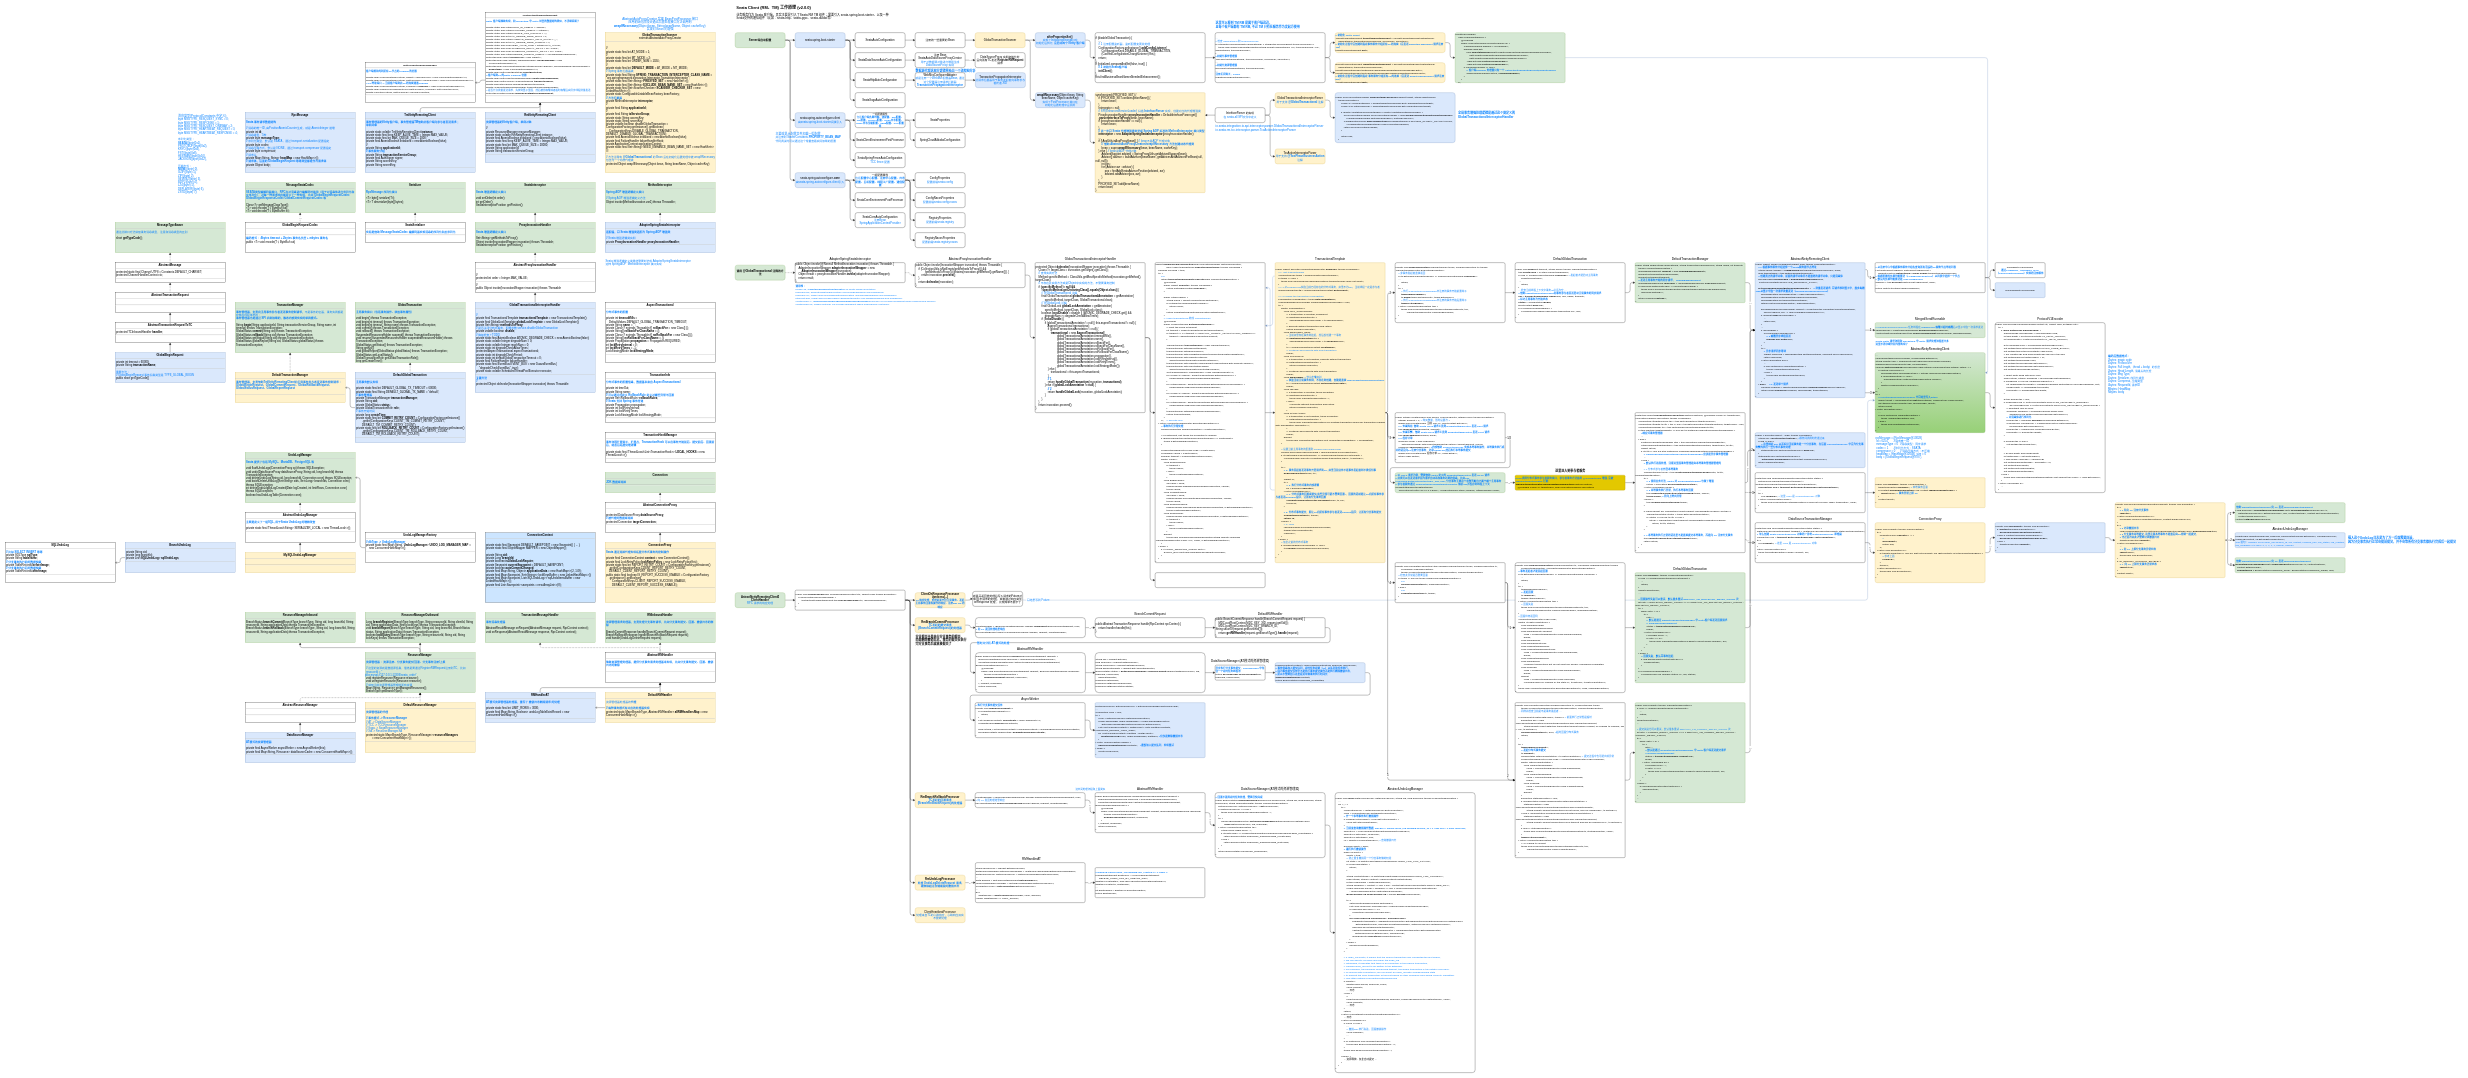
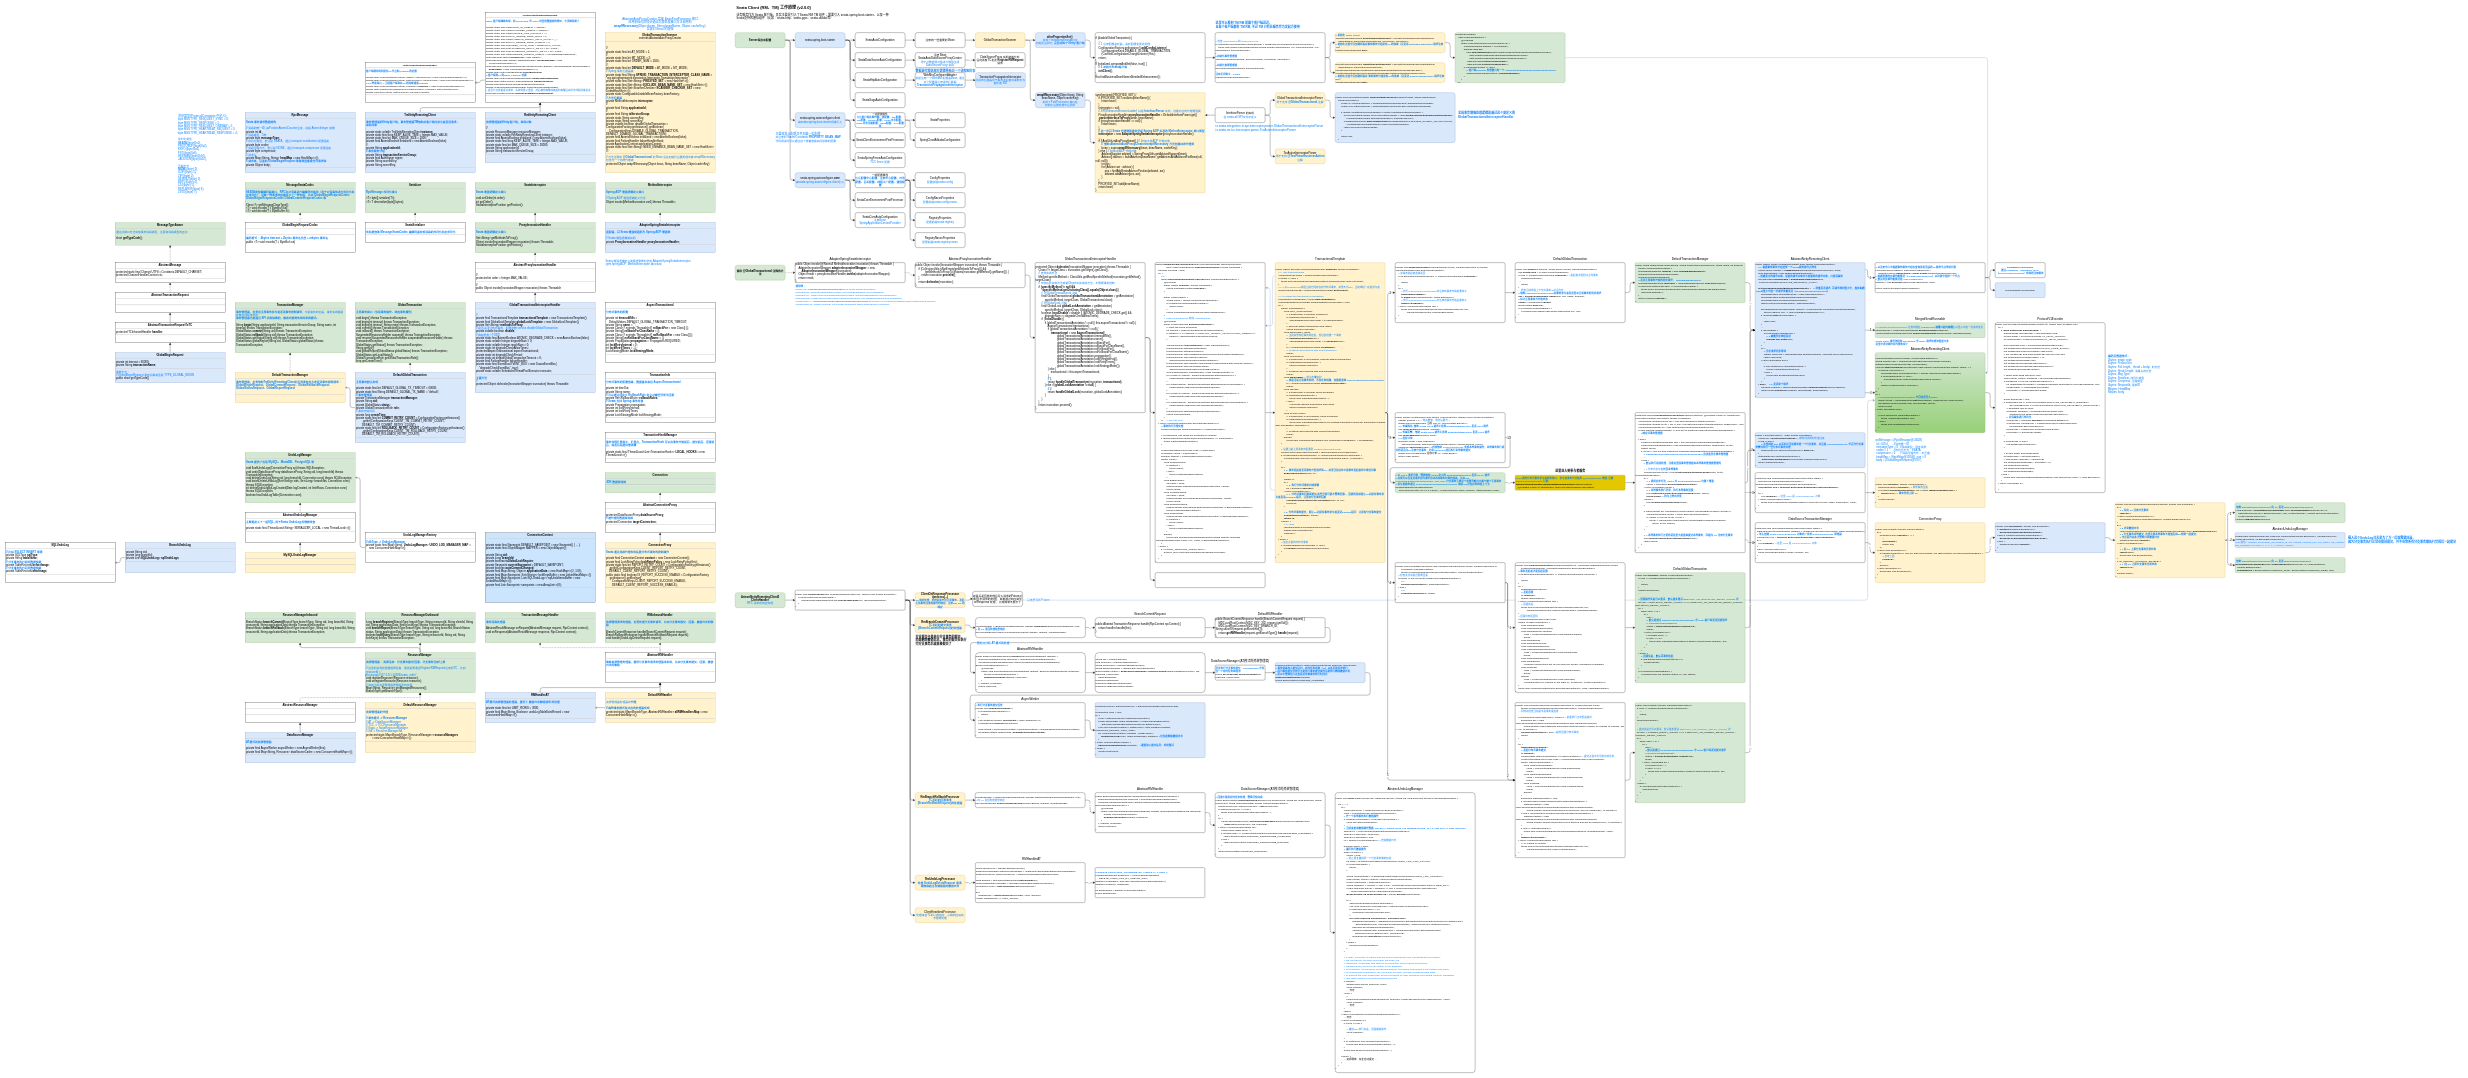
(170, 238) -> (170, 234)
(1909, 448) -> (1909, 450)
(1090, 789) -> none
